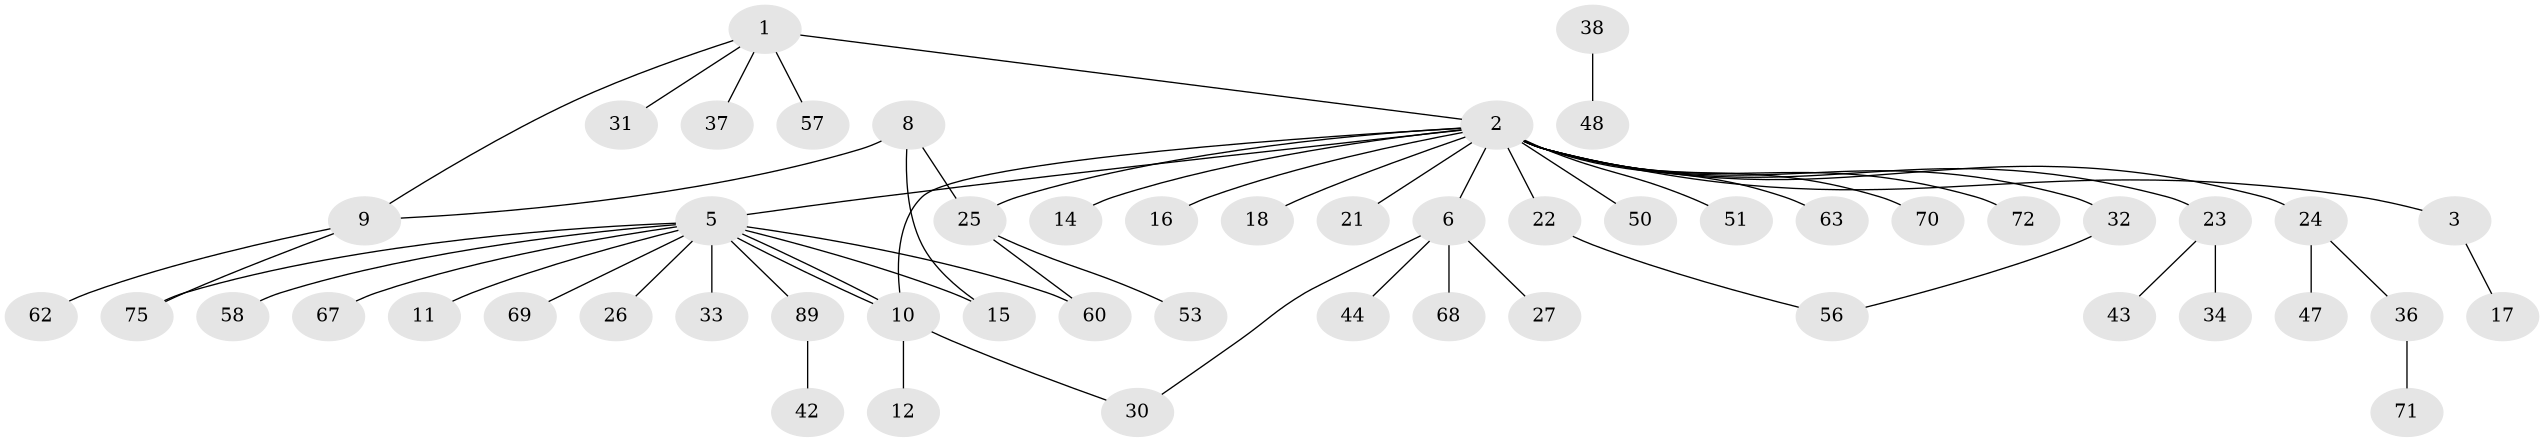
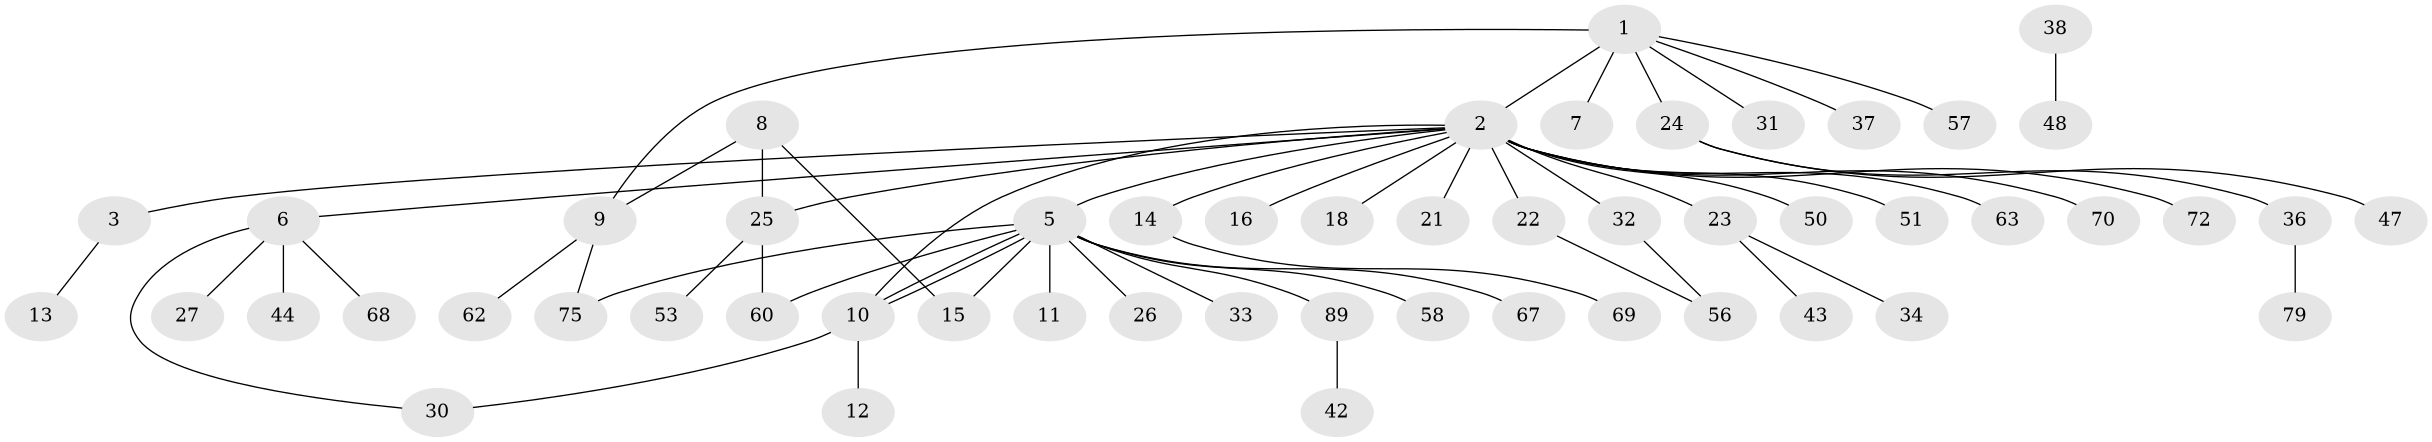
none -> (1577, 125)
(2058, 167) -> (1649, 77)
(616, 269) -> (1418, 269)
(2503, 317) -> (41, 317)
(2407, 412) -> (2295, 317)
